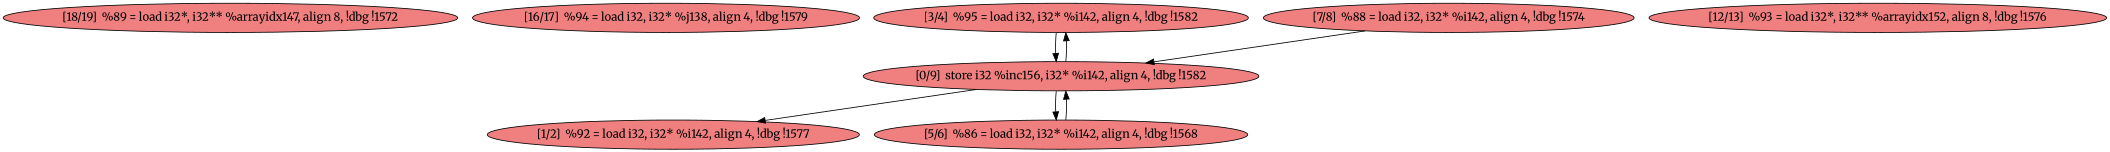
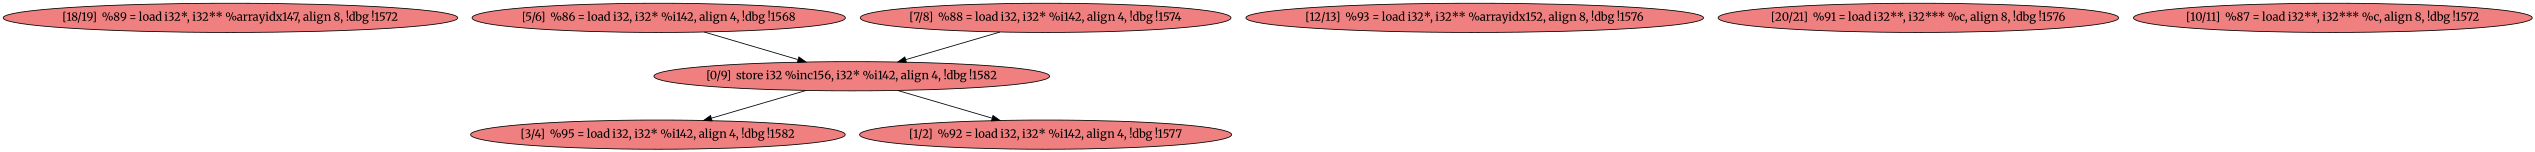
(666, 18) -> none
none -> (1918, 18)
none -> (2333, 18)
(1056, 43) -> none
(1056, 101) -> none
